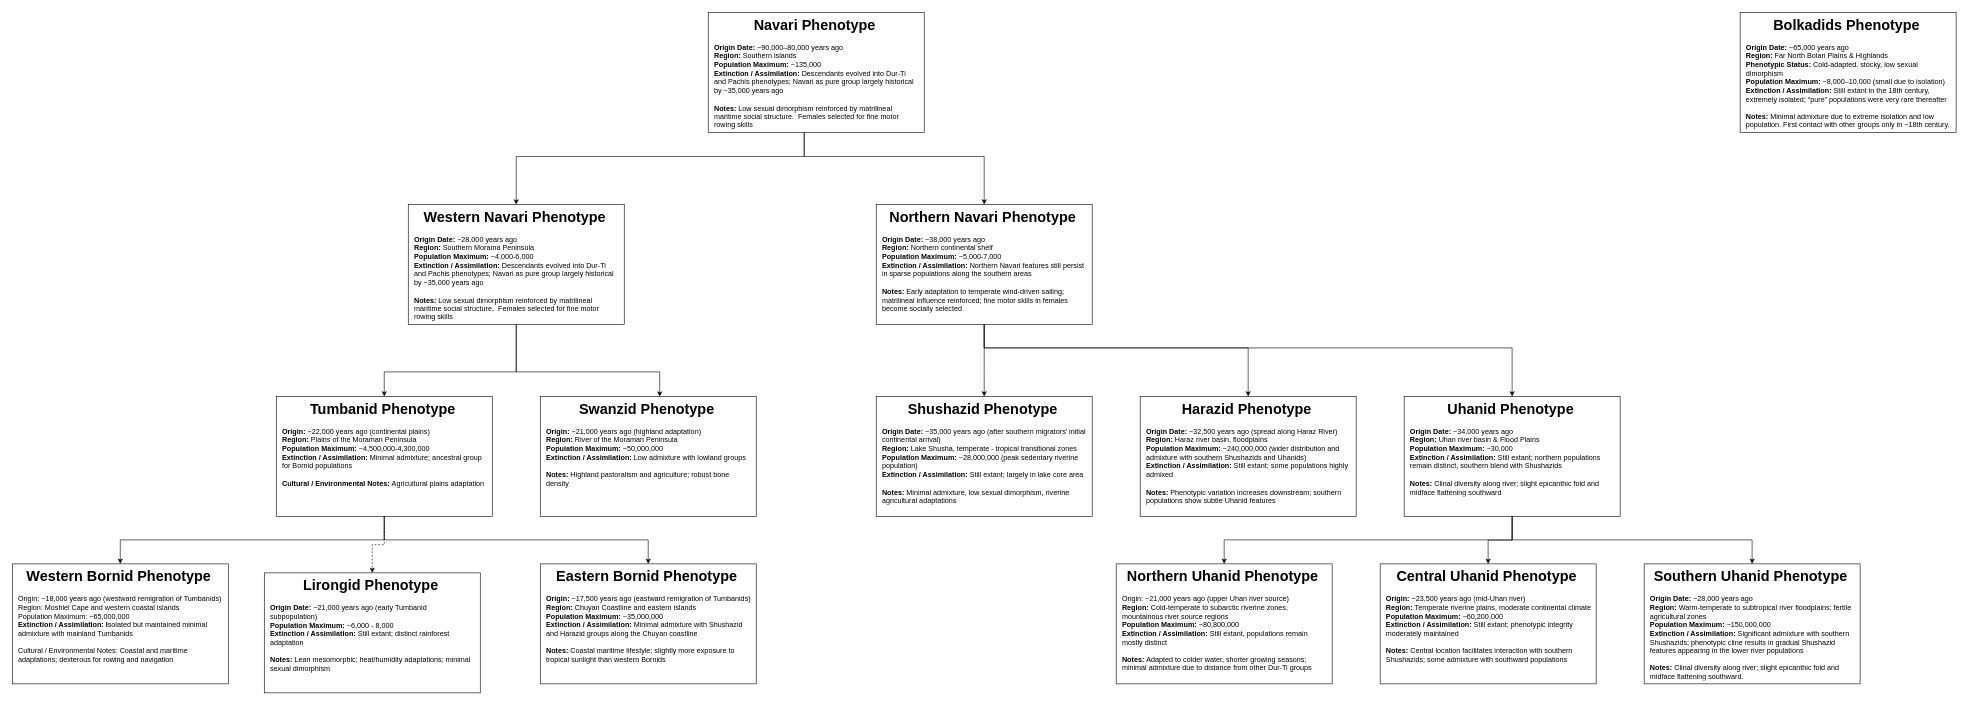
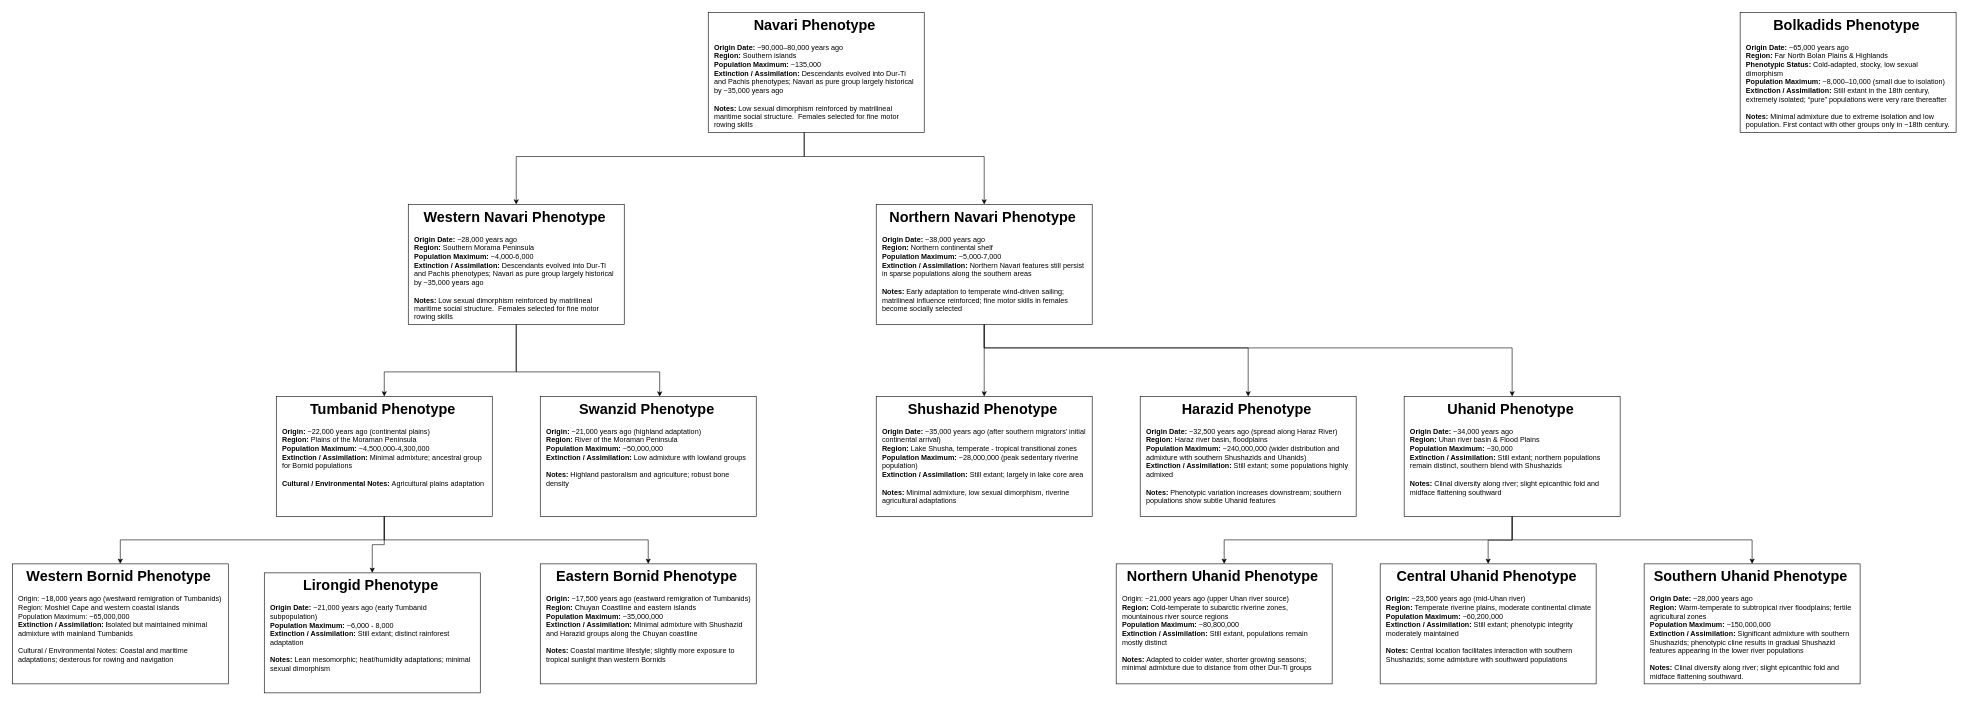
(372, 549) -> (372, 549)
